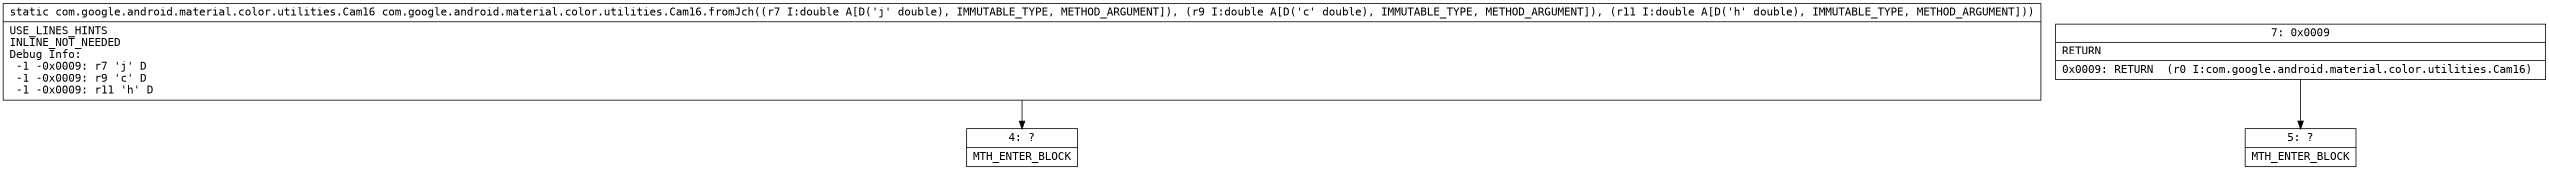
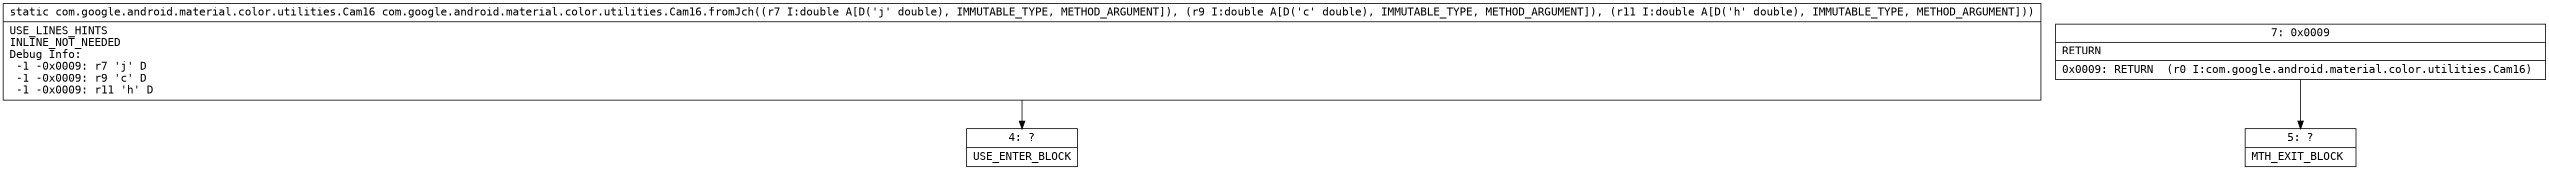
(1022, 157) -> (1022, 157)
(2301, 157) -> (2297, 157)
